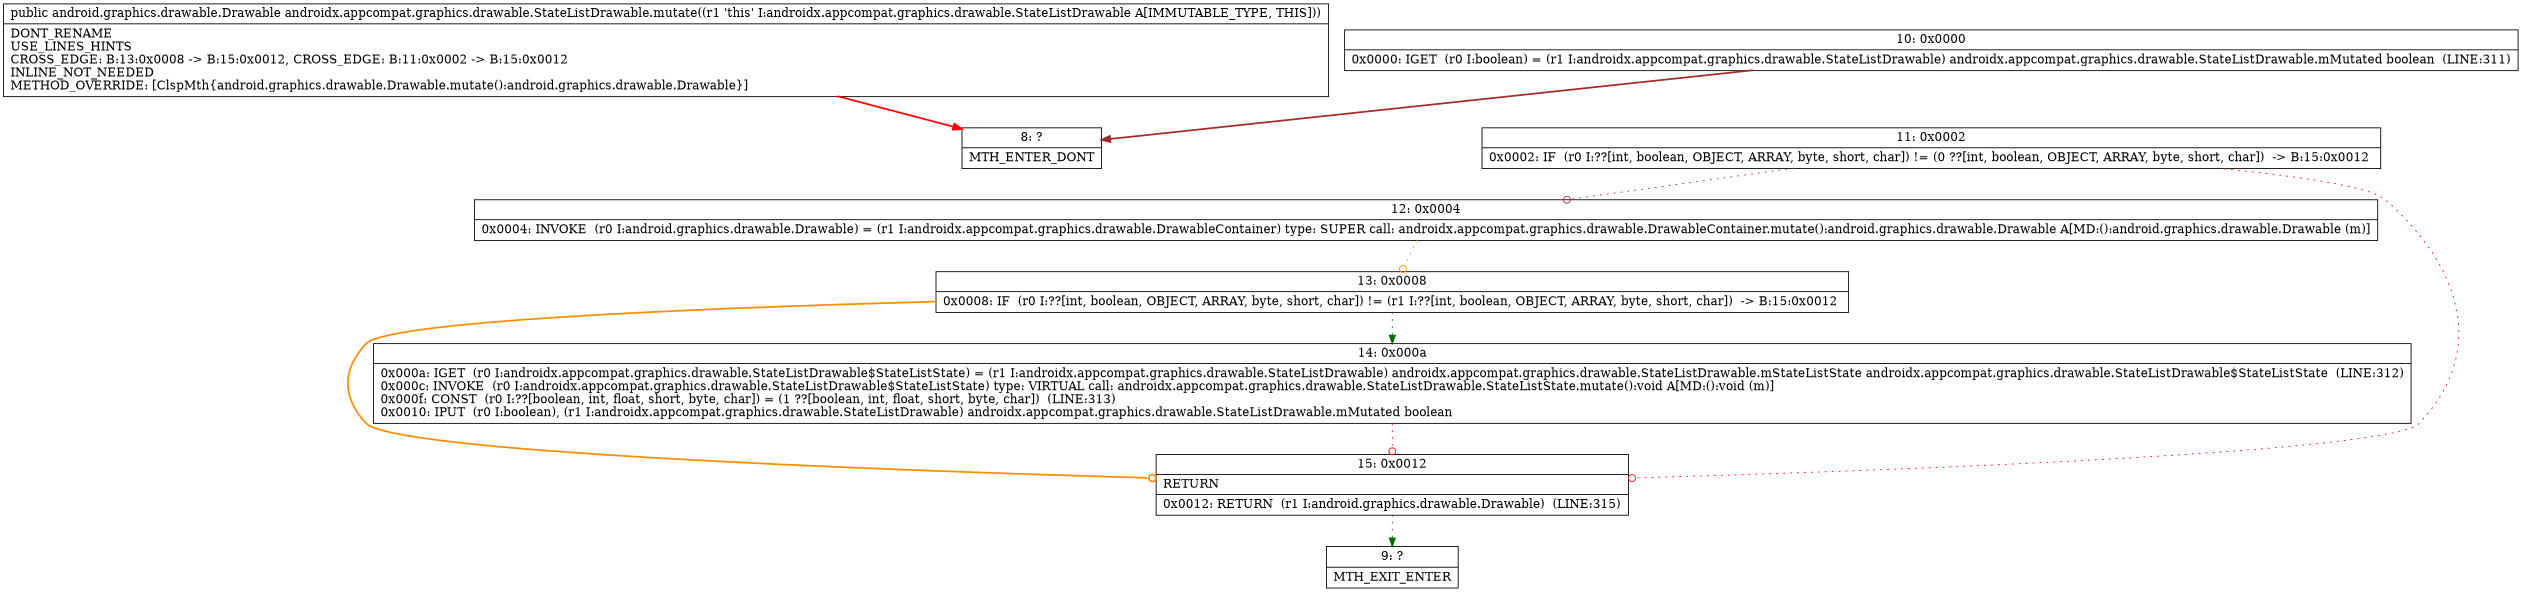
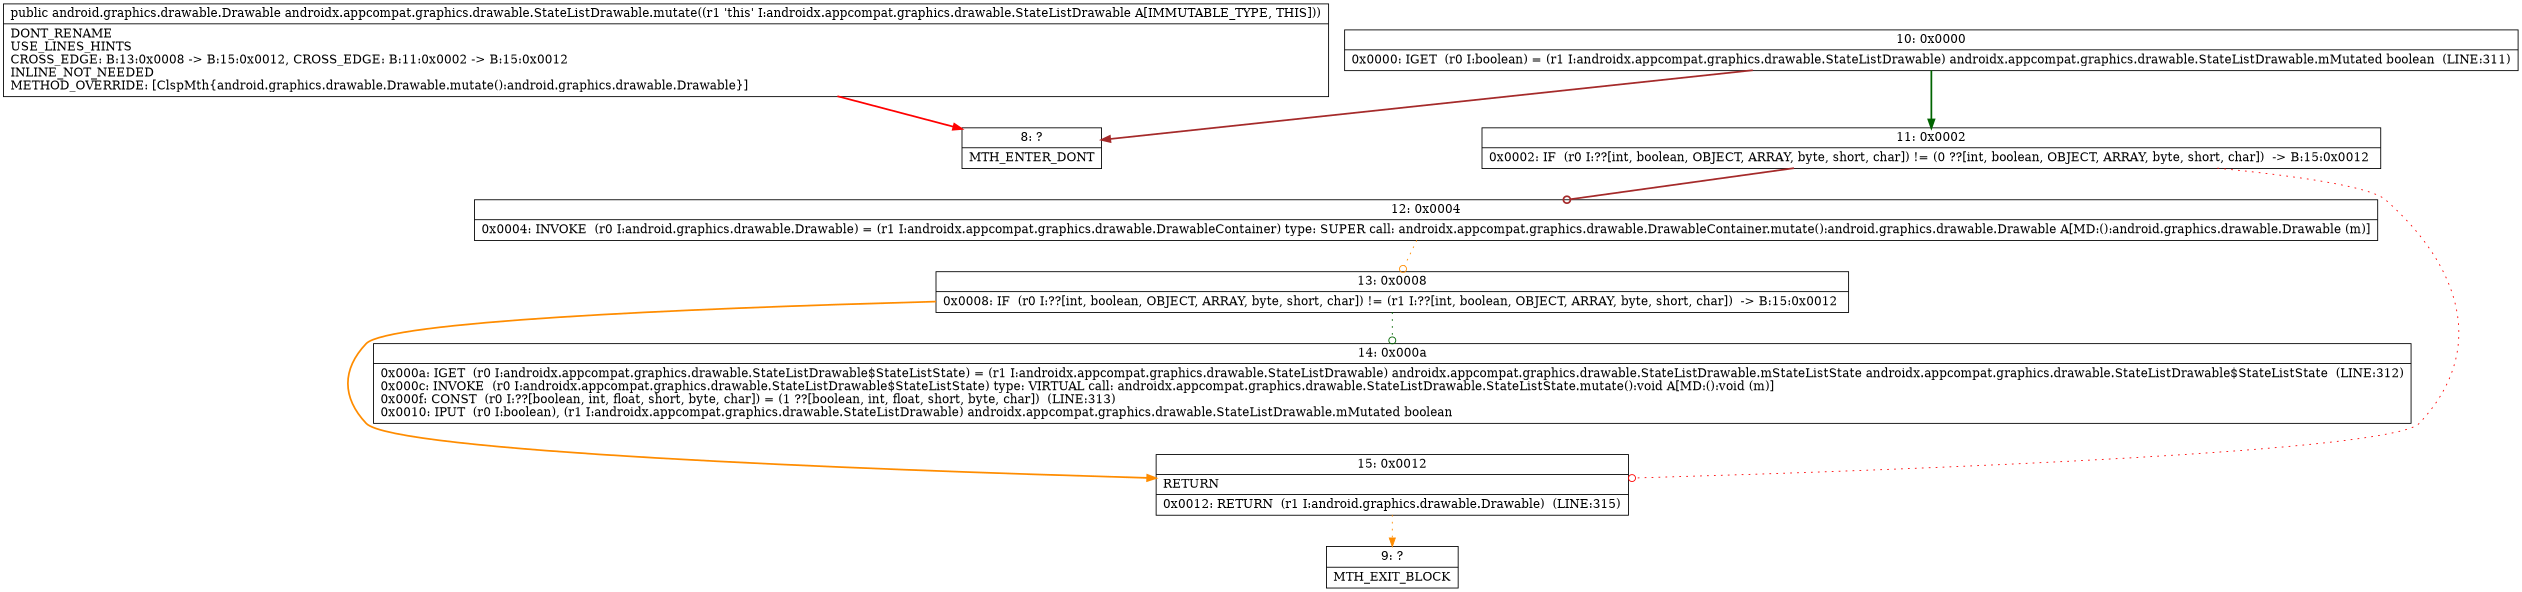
none -> (1931, 95)
(1682, 184) -> (1682, 184)
(1392, 325) -> (1392, 325)
(1392, 435) -> none
(425, 438) -> (425, 438)
(1392, 526) -> (1392, 526)
(1392, 577) -> (1392, 577)
